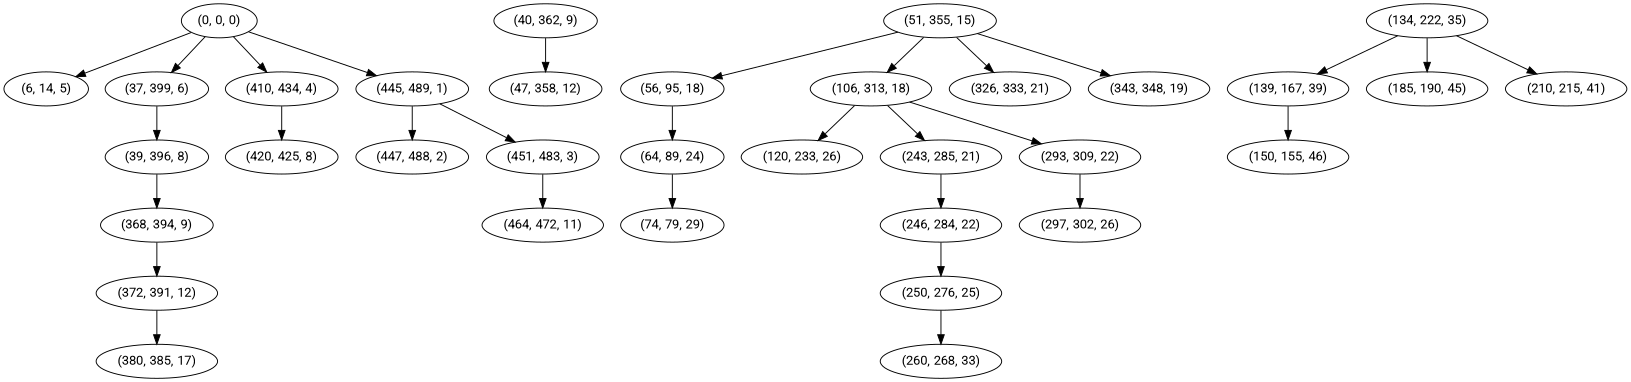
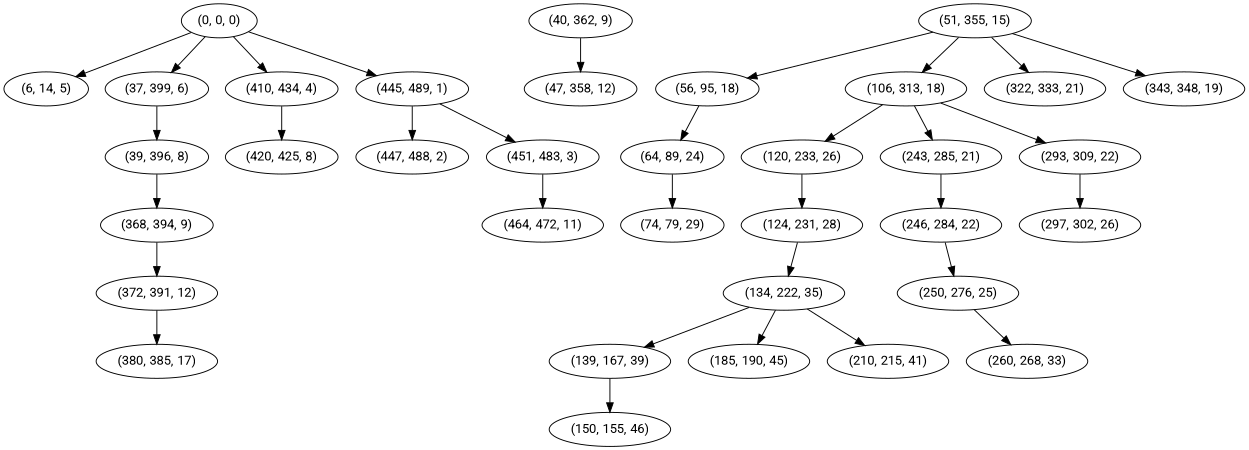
(1010, 89) -> (1045, 89)
none -> (802, 225)
